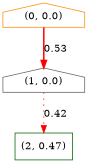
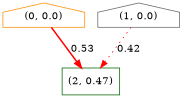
(44, 44) -> (64, 45)
